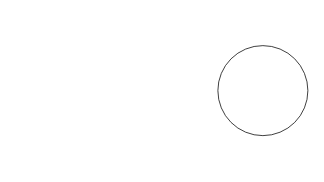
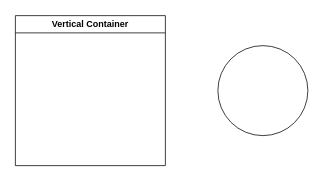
none -> (90, 90)
